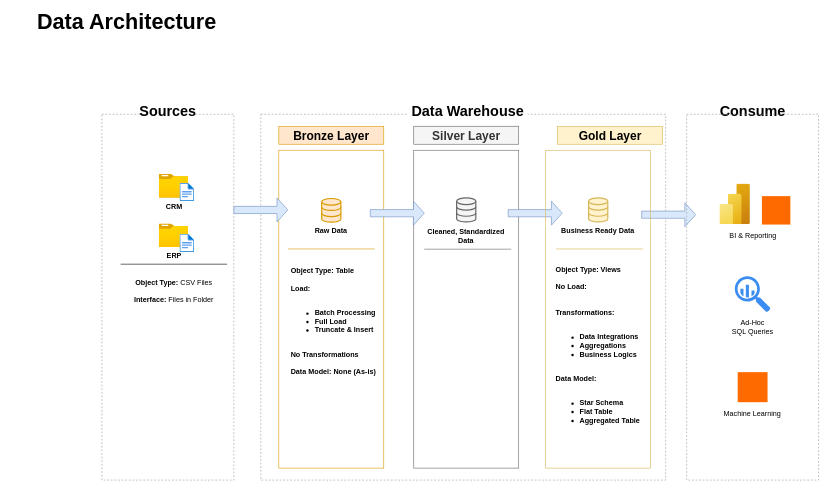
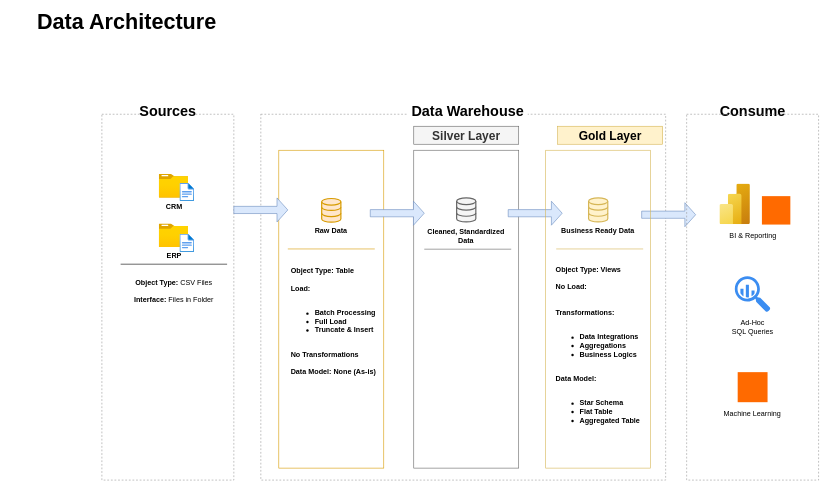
(331, 135) -> none
